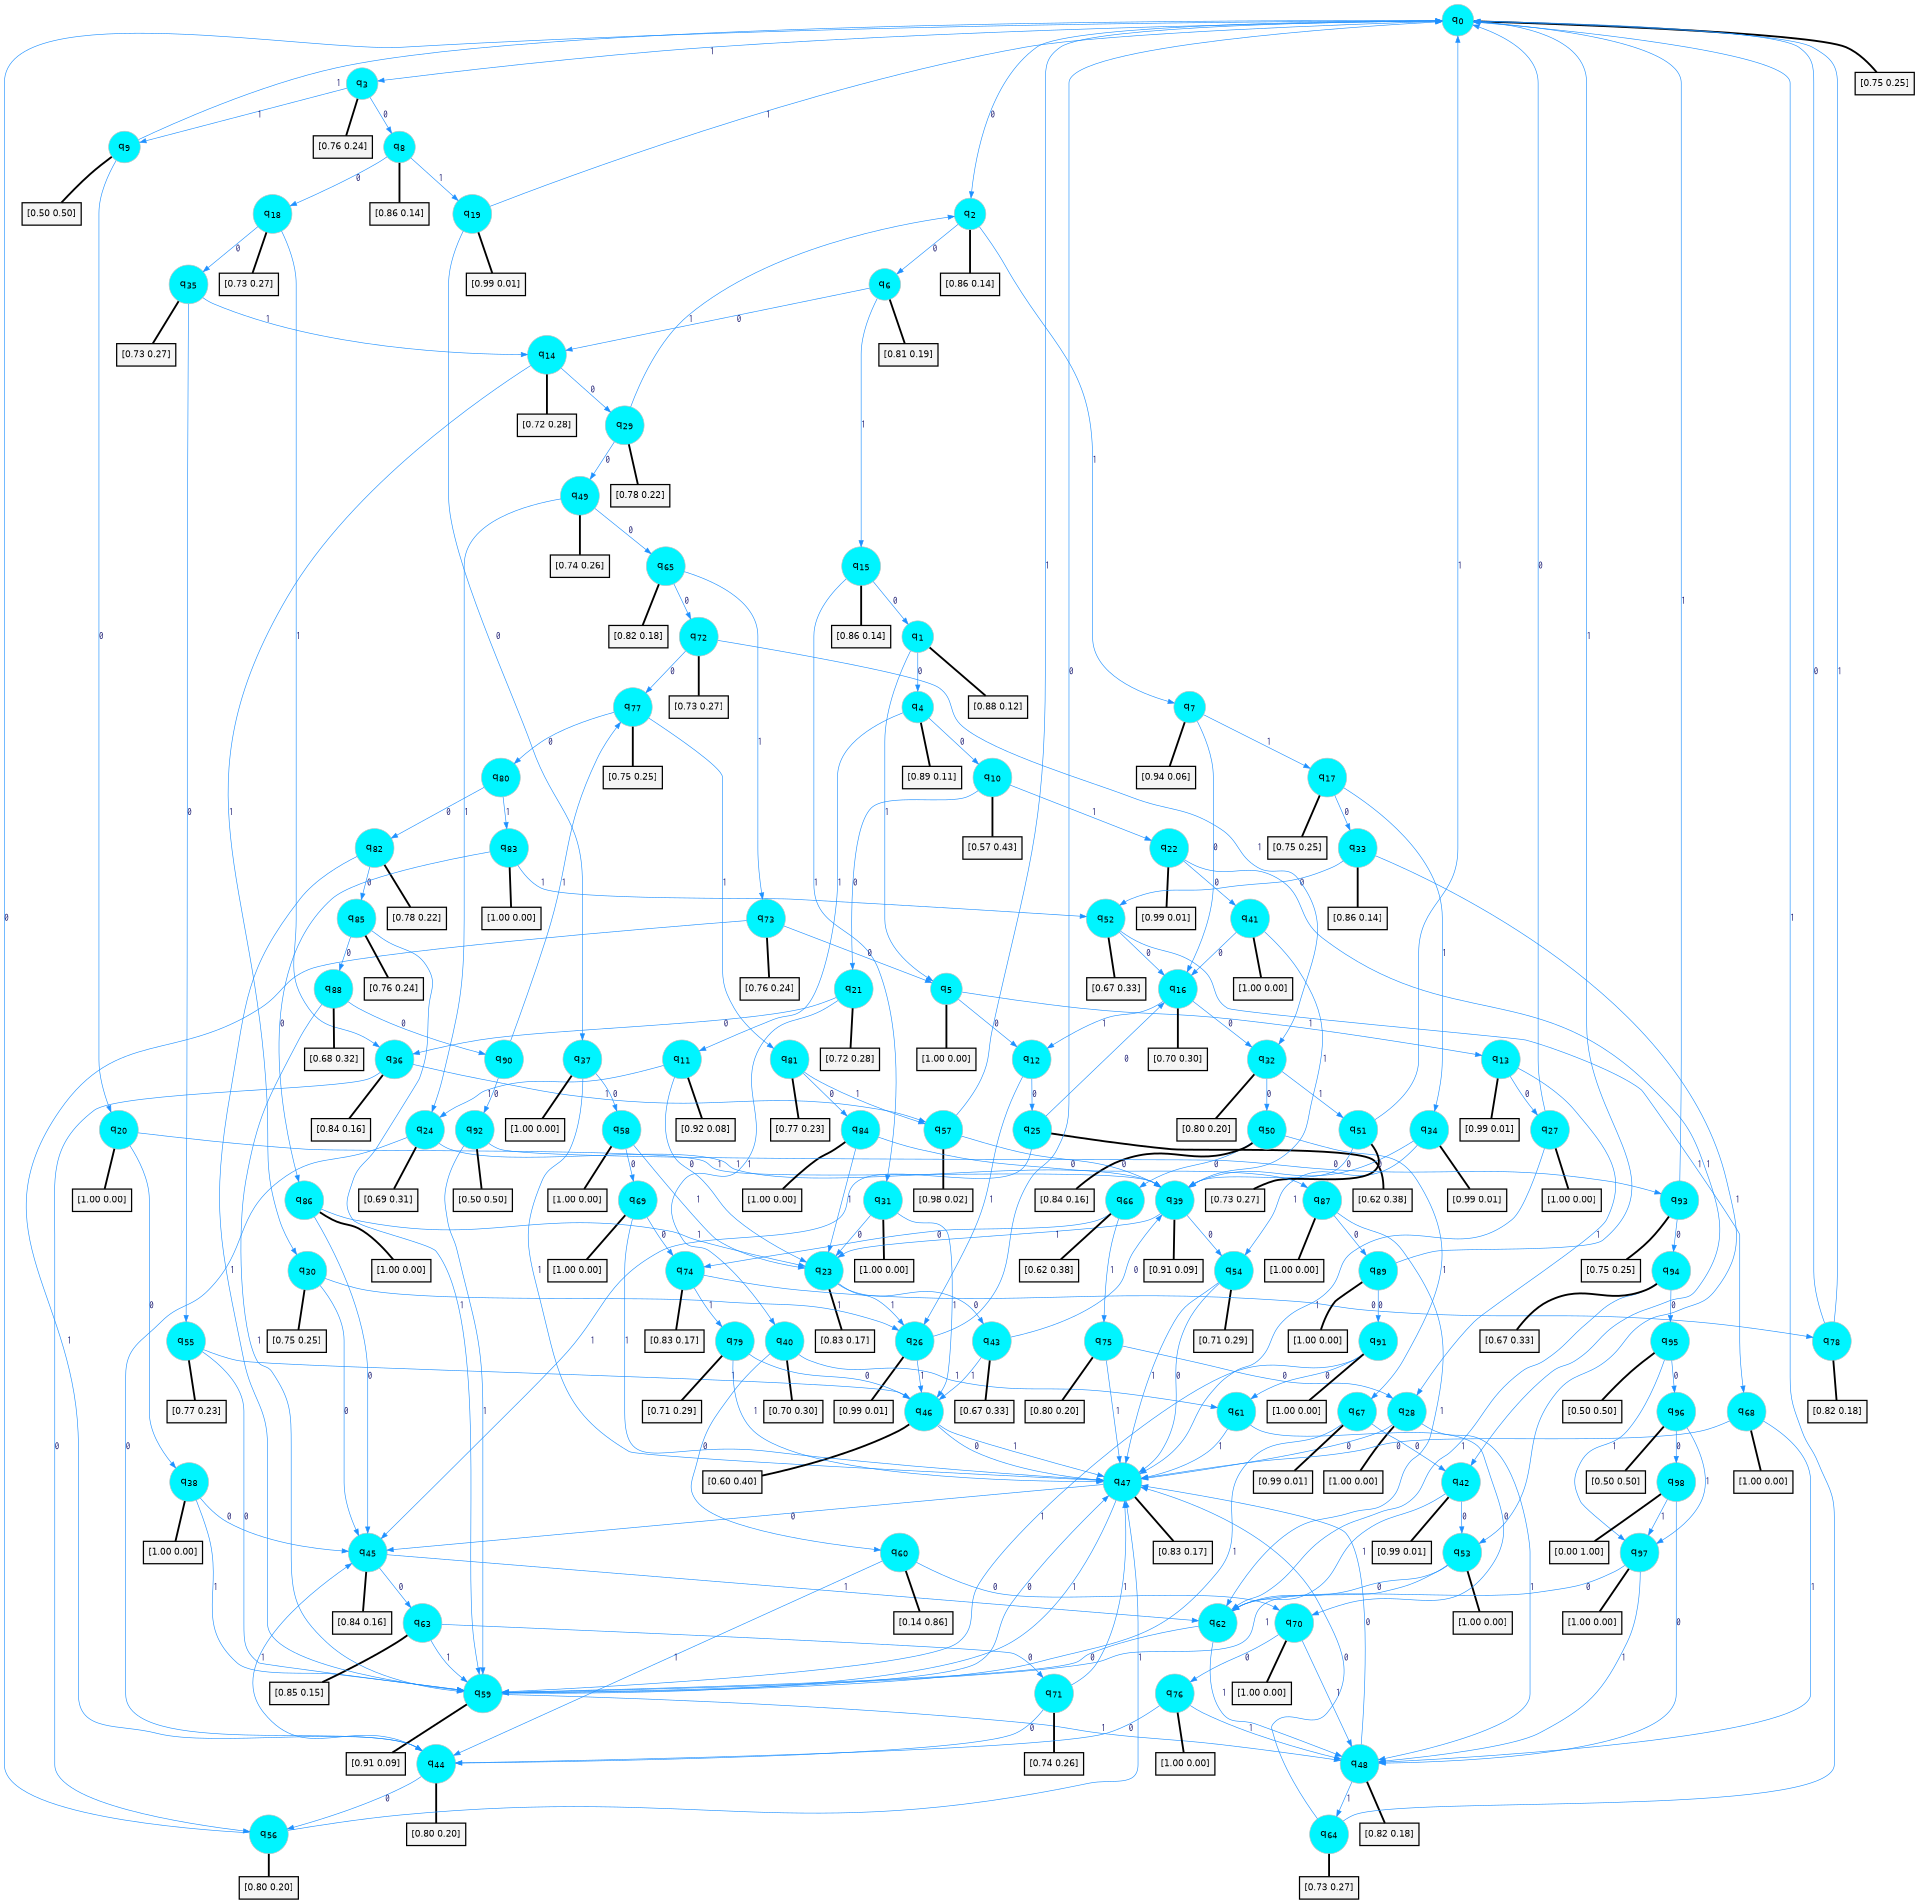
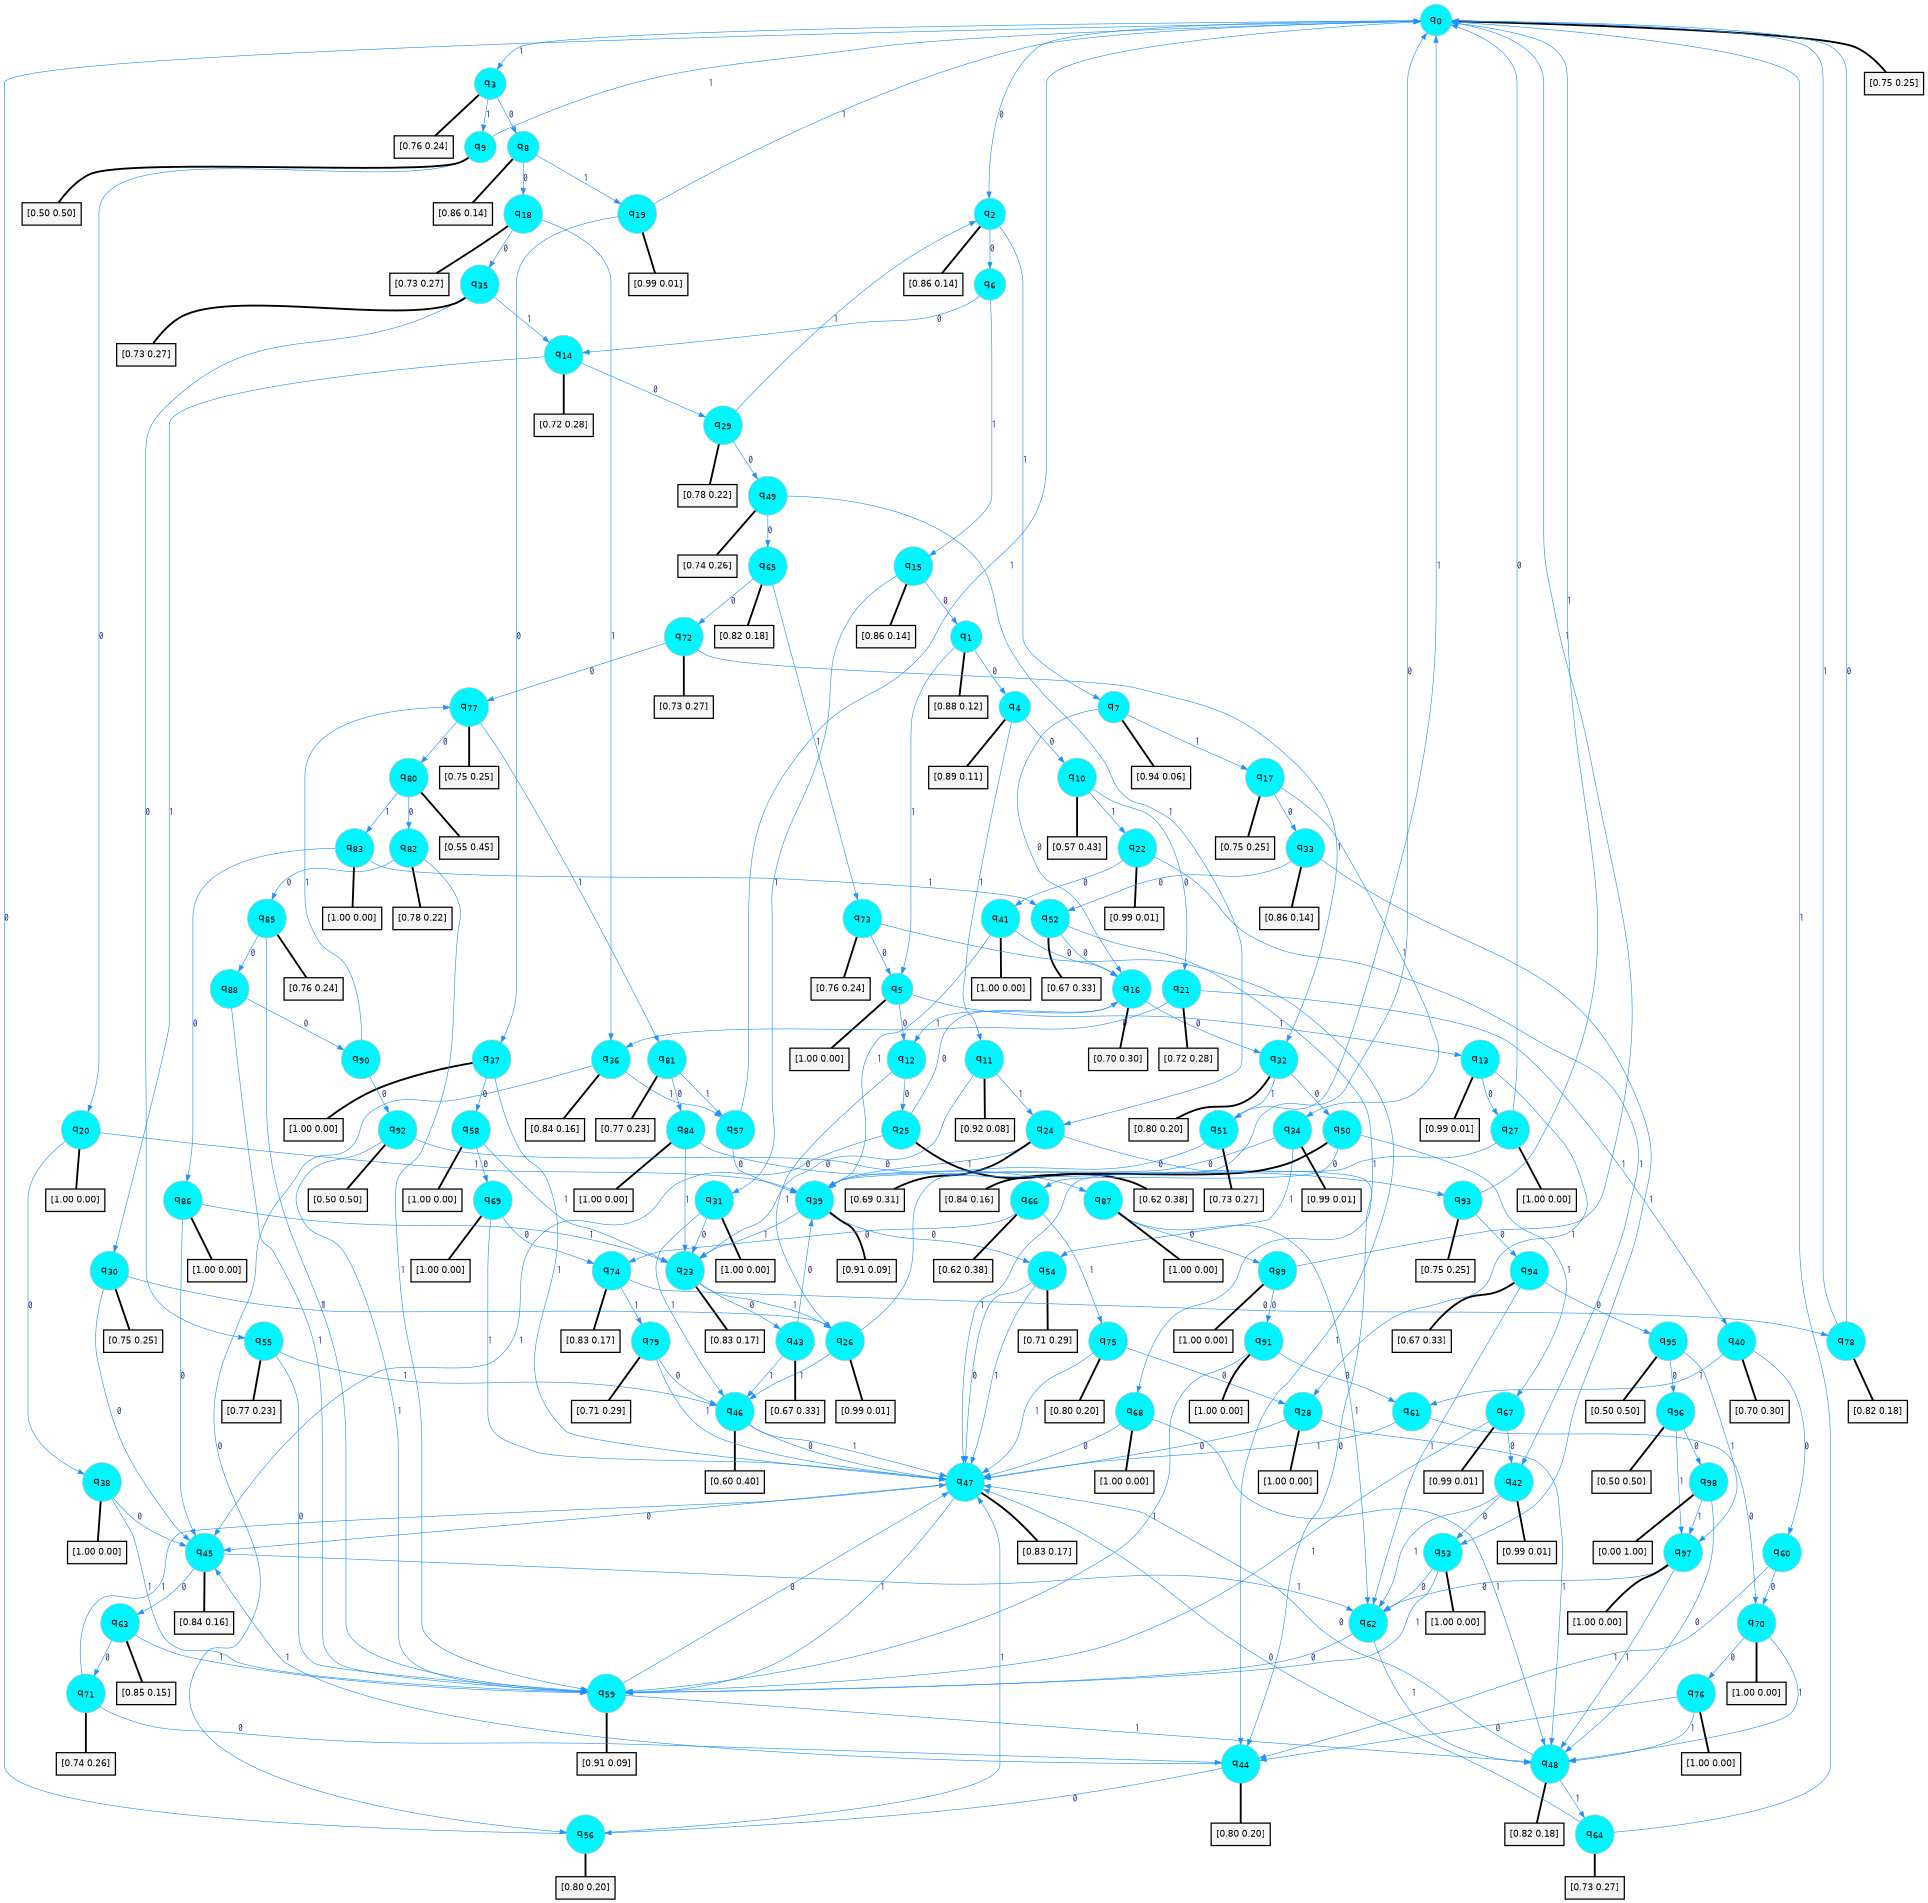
(908, 355) -> none
none -> (469, 848)
(334, 1059) -> none
(943, 1200) -> none
(923, 1623) -> none
